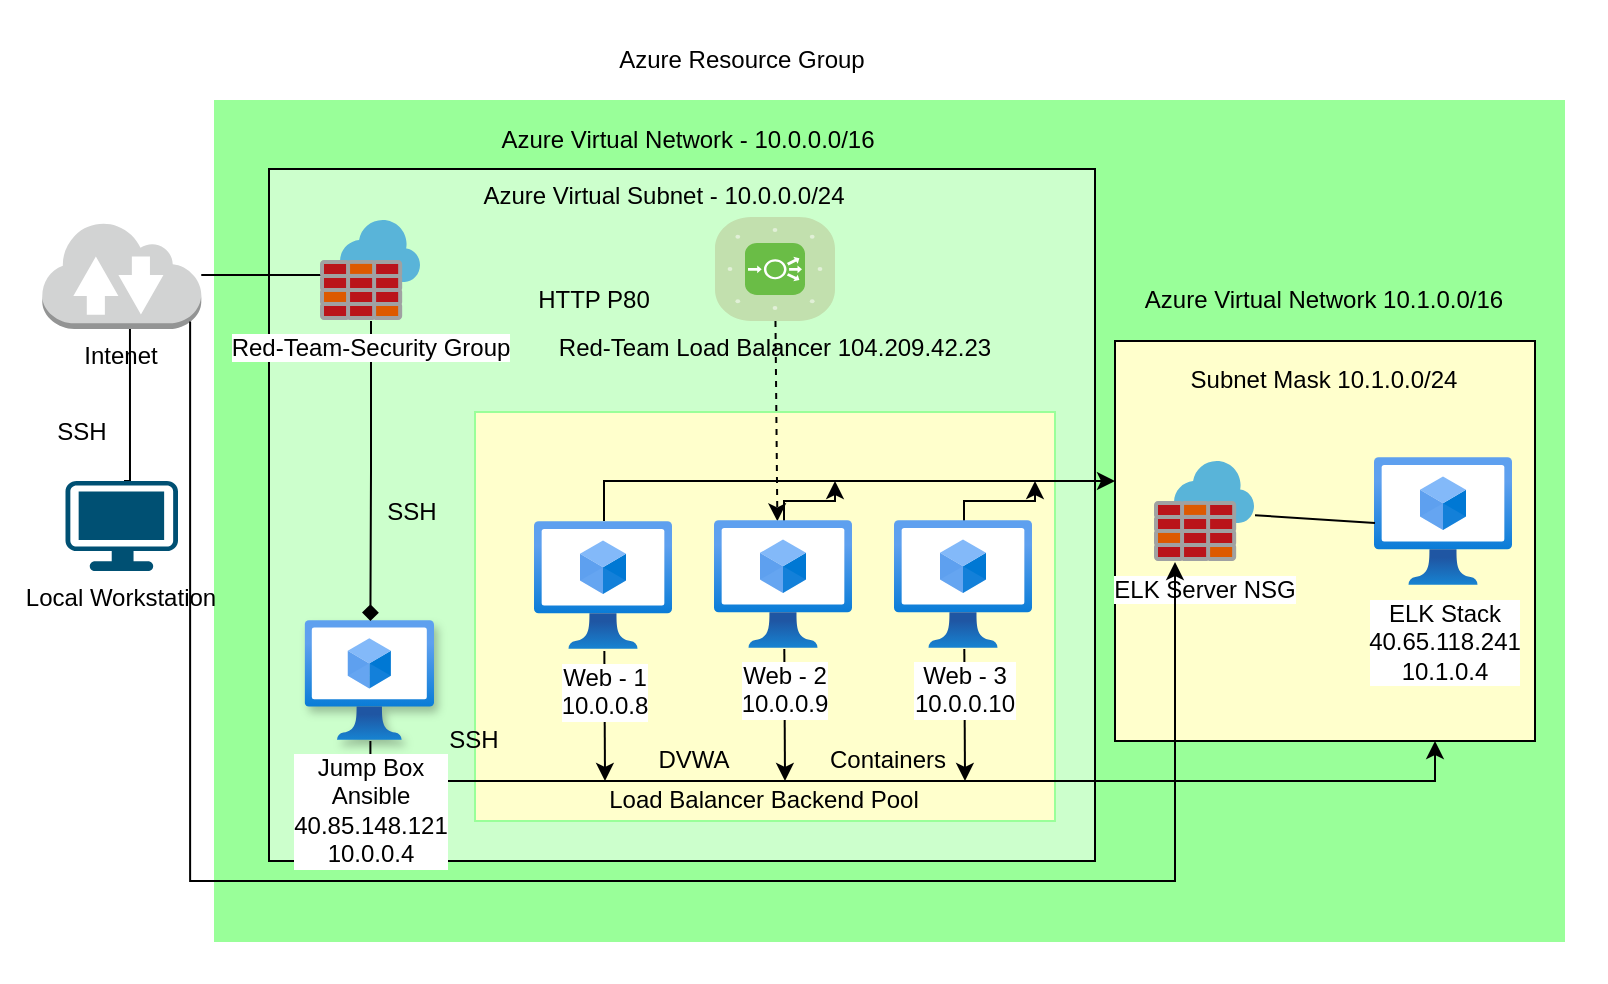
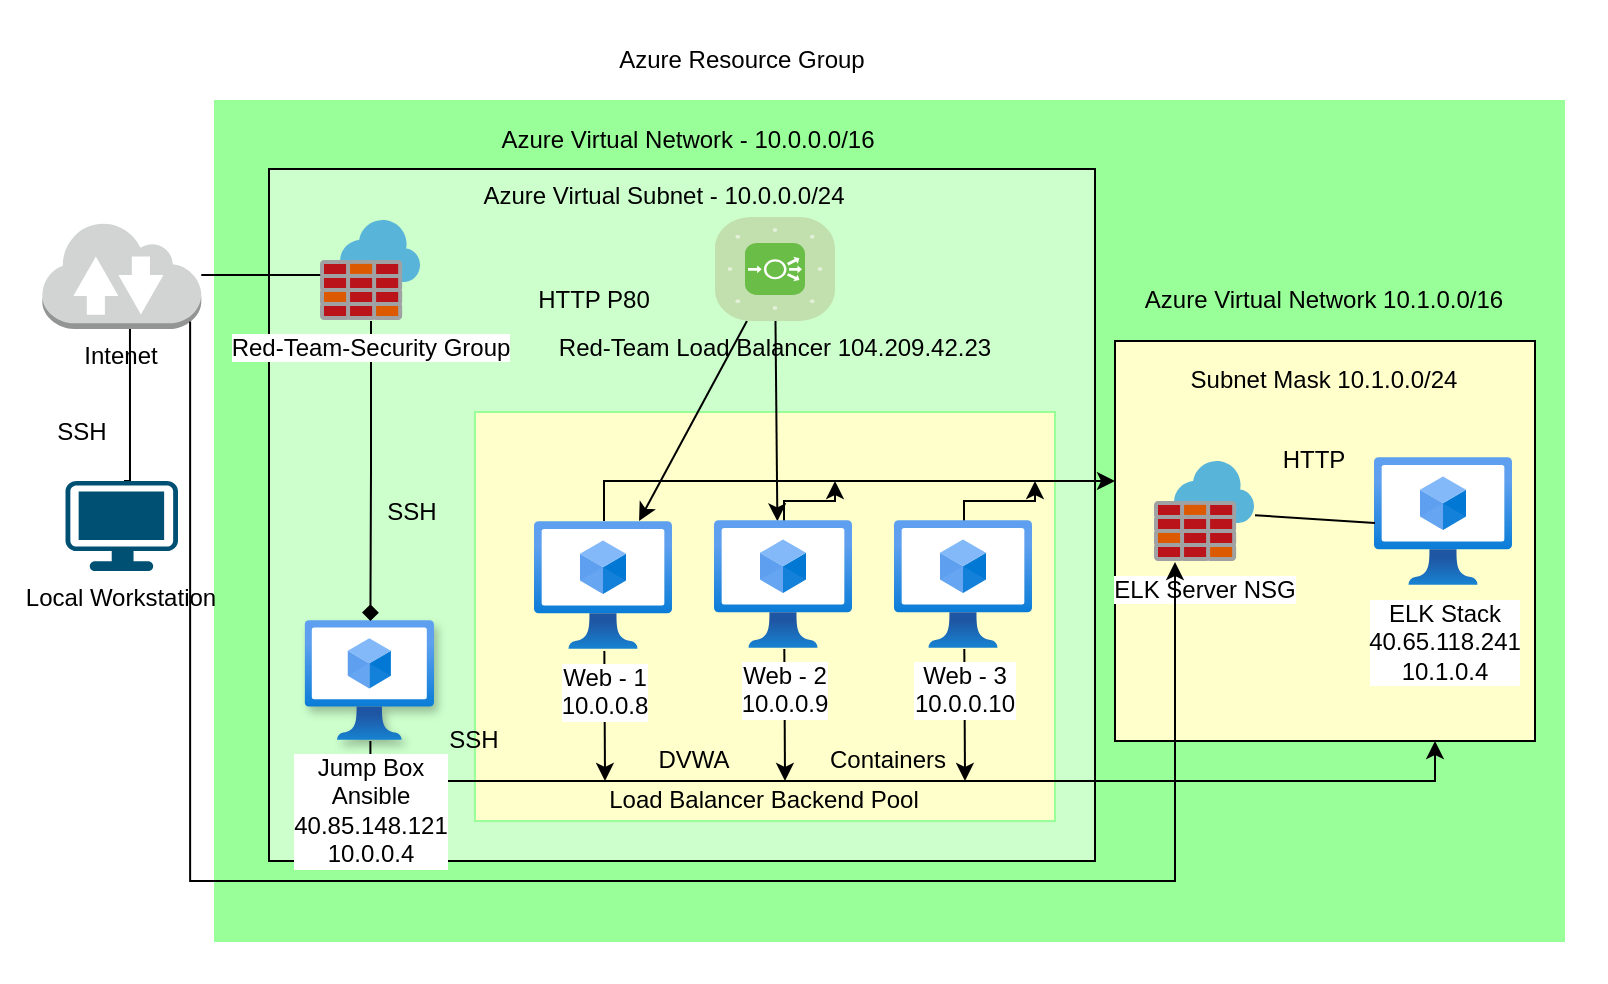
none -> (705, 400)
(776, 413) -> (776, 413)
none -> (1315, 461)
